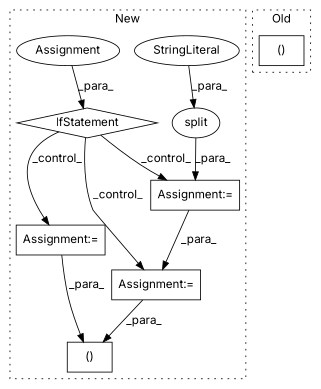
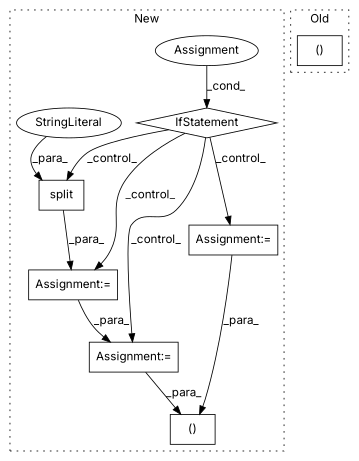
(96, 87) -> (226, 87)
(196, 123) -> (61, 195)
none -> (115, 142)
